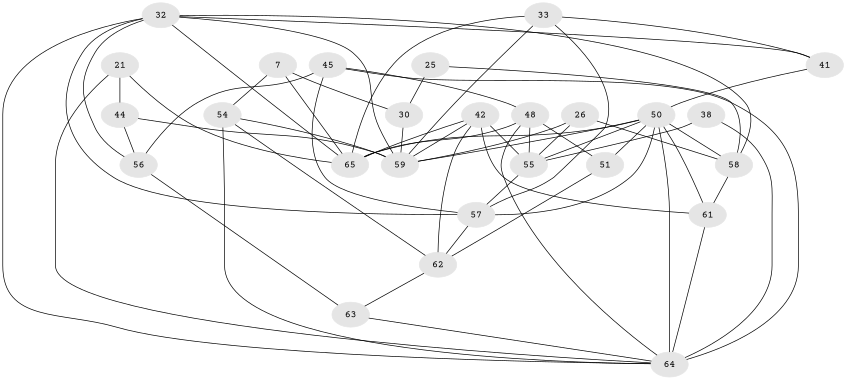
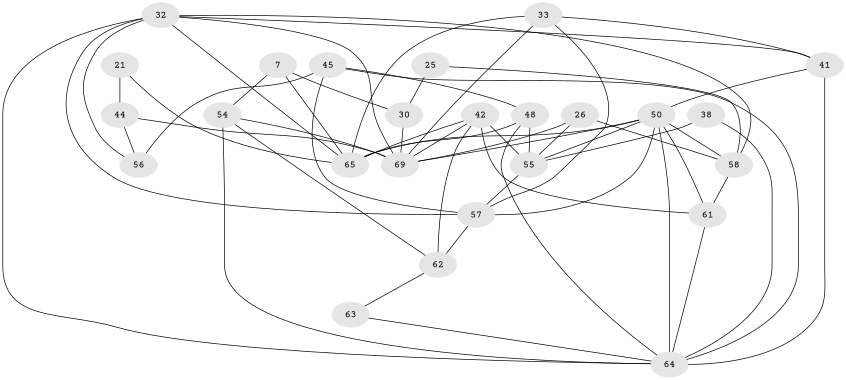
(400, 165) -> (400, 165)
(605, 165) -> none
(245, 240) -> none
(243, 326) -> (825, 269)
